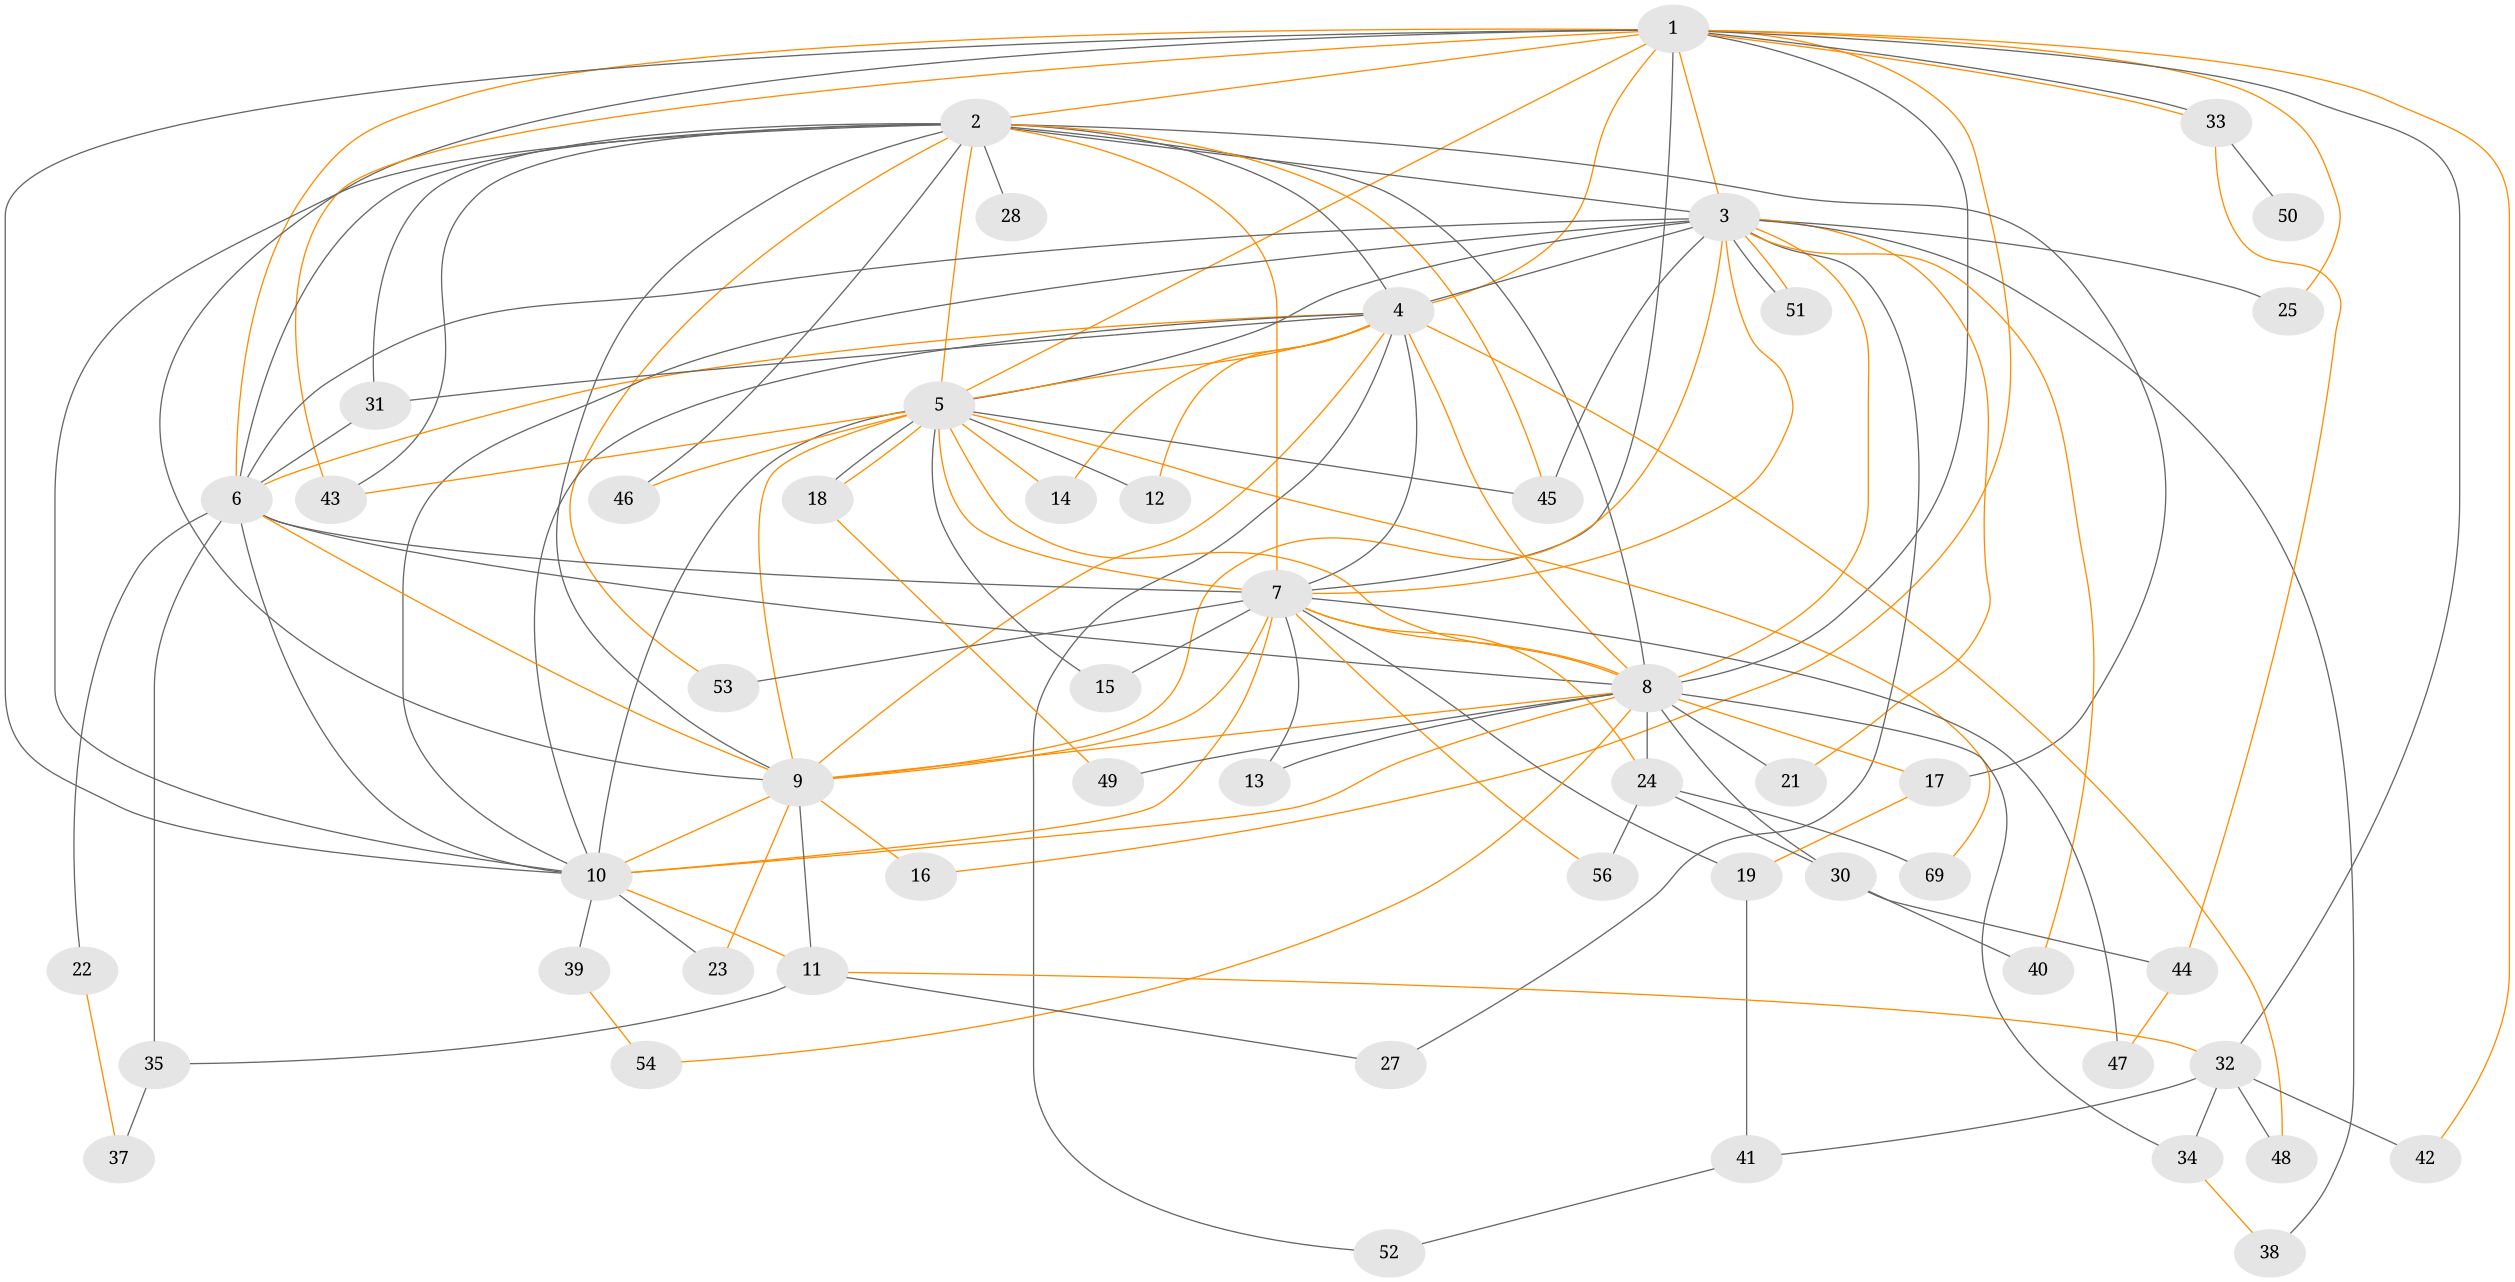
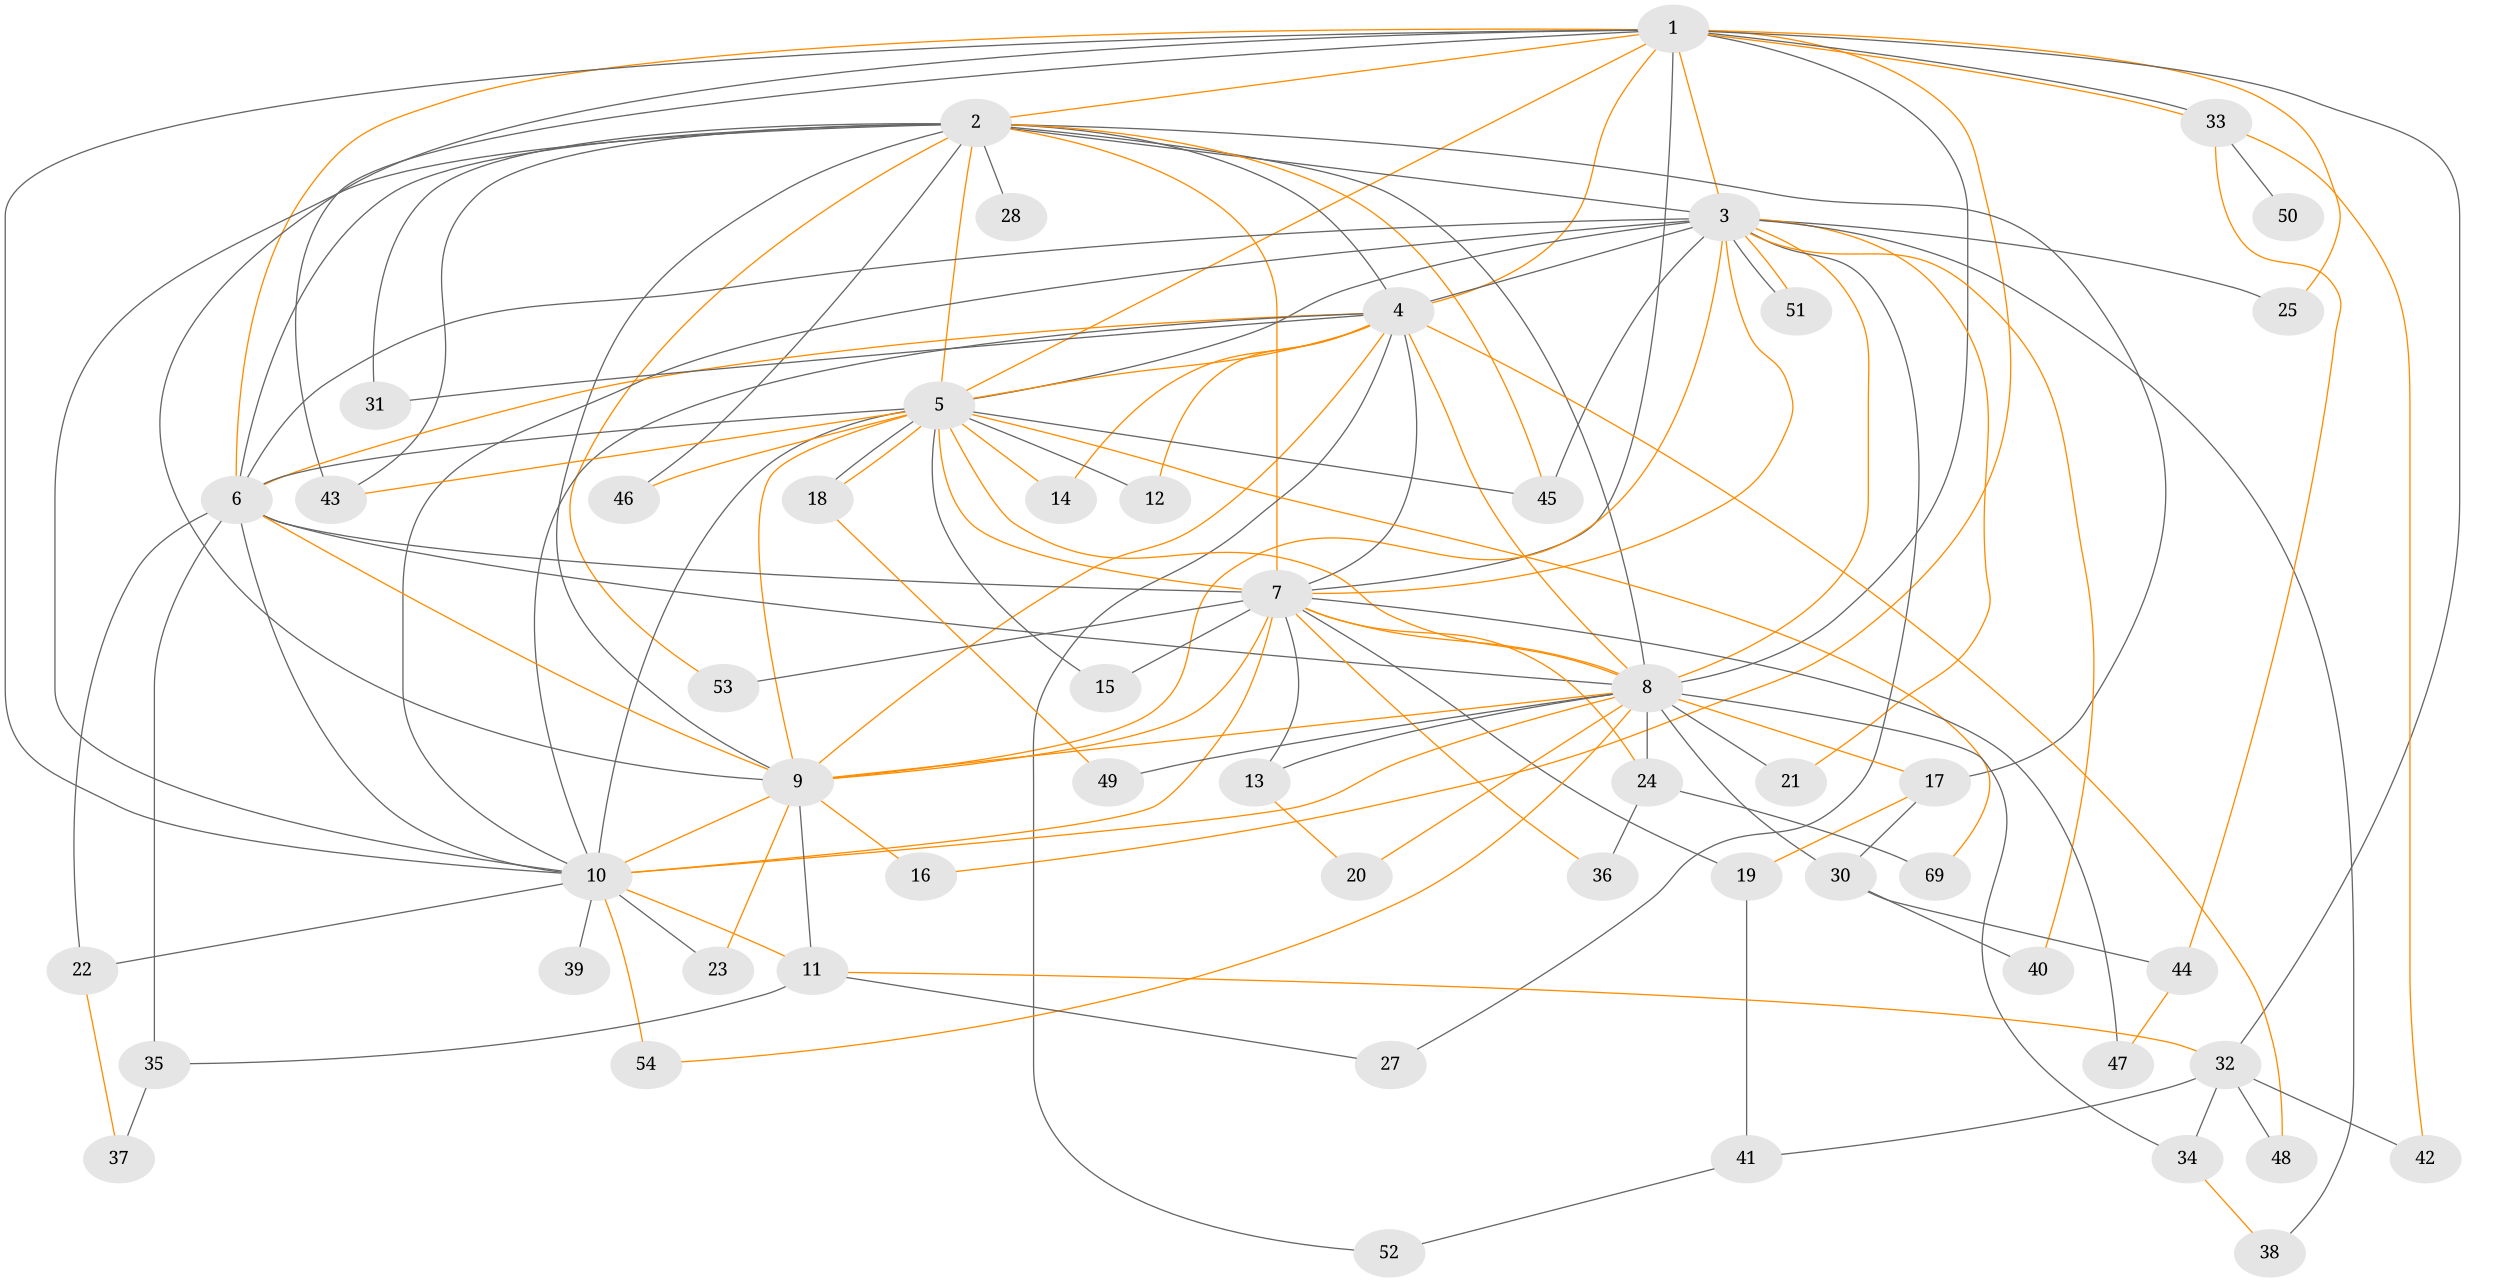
(834, 90) -> (834, 90)
(2509, 252) -> (2410, 602)
(306, 453) -> (566, 436)
(1741, 828) -> (1888, 829)
none -> (1357, 877)
(1603, 877) -> (1603, 877)
none -> (340, 924)
(610, 1018) -> (627, 970)
